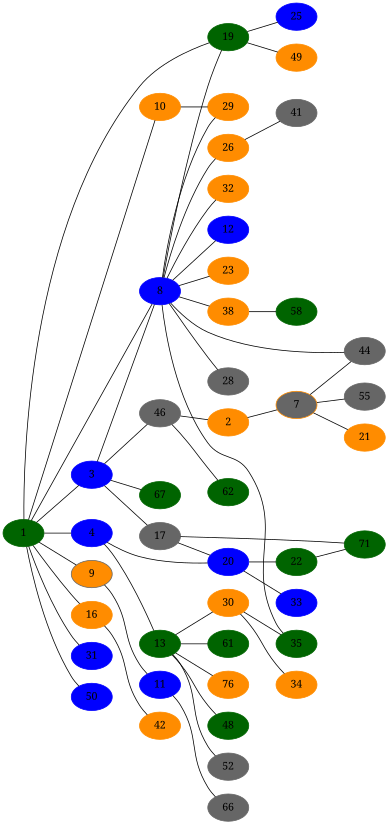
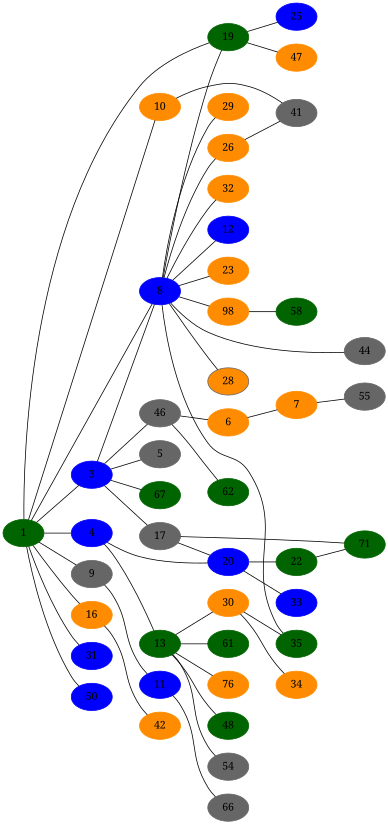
(297, 58) -> (297, 58)
(194, 107) -> (230, 83)
(228, 312) -> (228, 312)
(331, 378) -> none
(228, 381) -> (228, 381)
(297, 405) -> (297, 405)
(228, 422) -> (228, 422)
(365, 438) -> none
none -> (160, 454)
(92, 574) -> (92, 574)
(228, 767) -> (228, 767)
